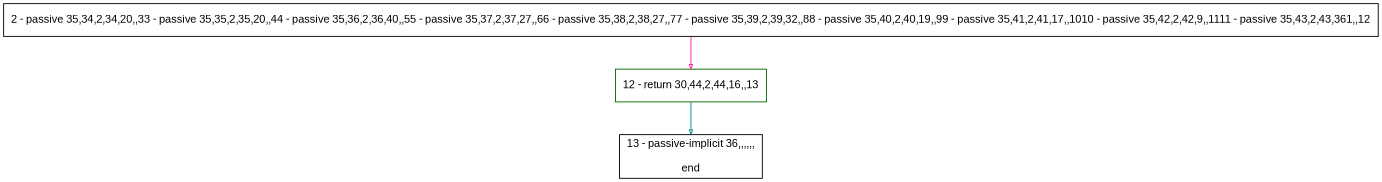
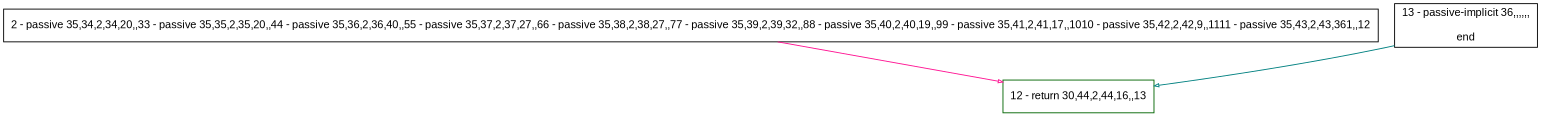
(691, 116) -> (1277, 68)
